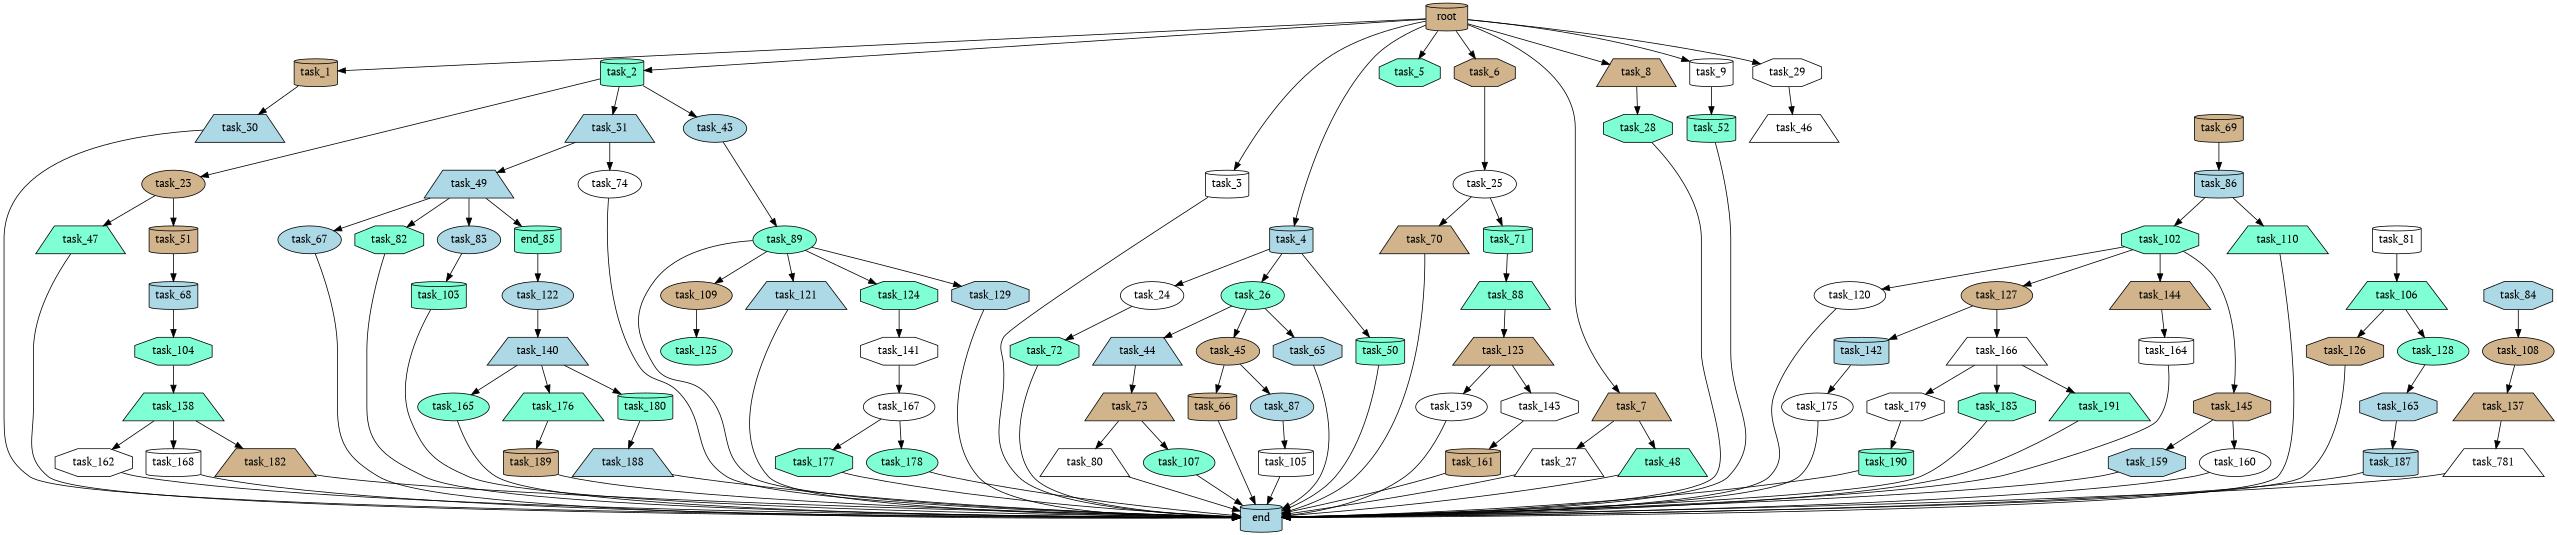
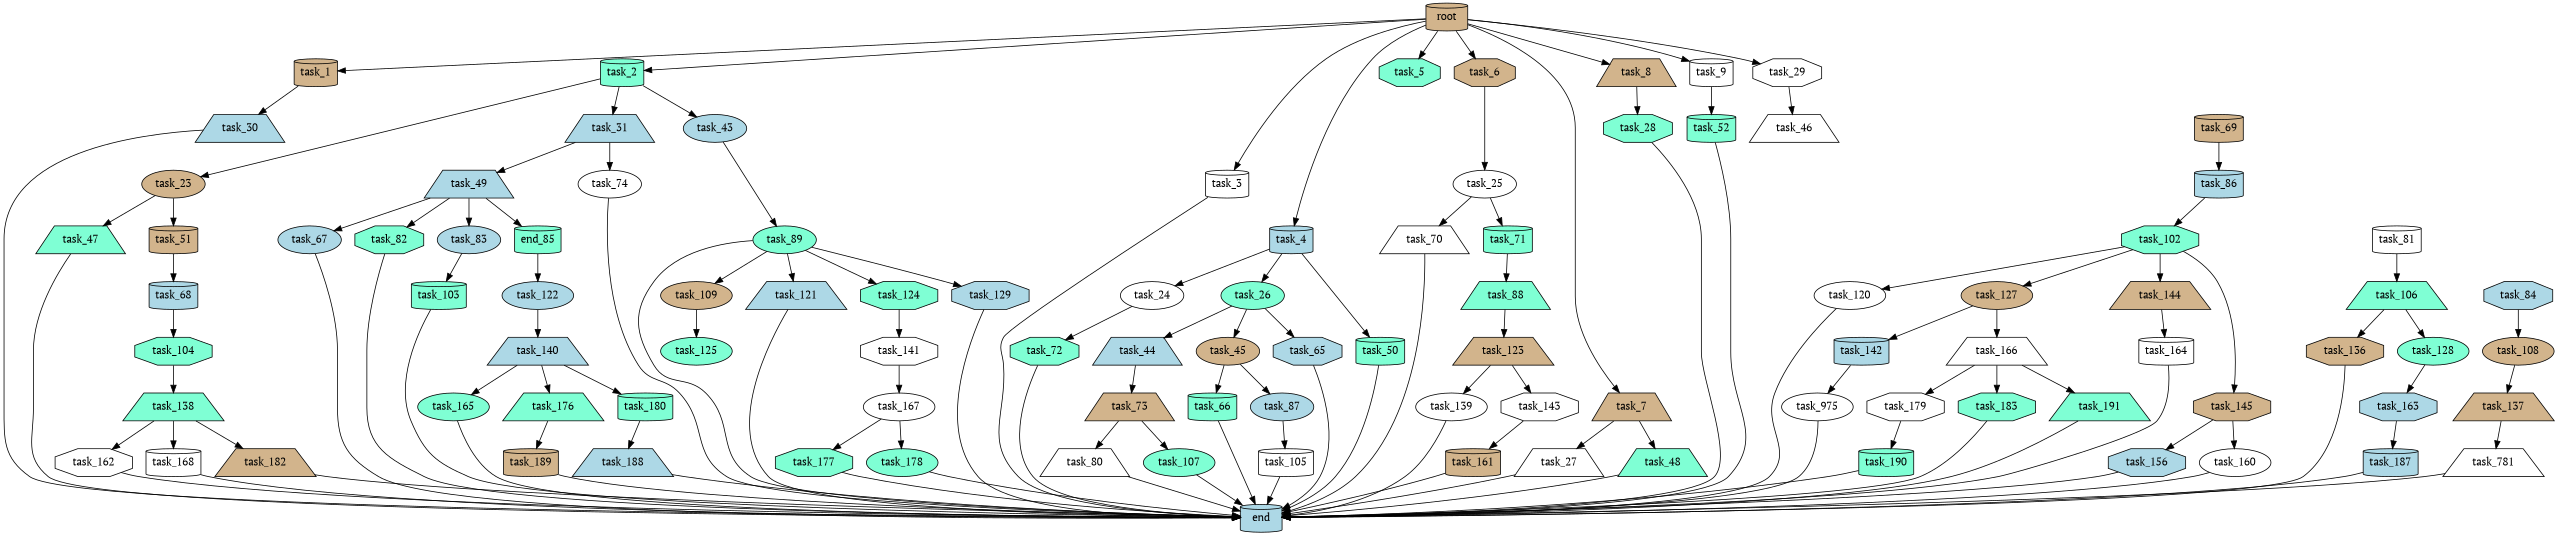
(1424, 240) -> (1424, 240)
(2278, 240) -> none
(2345, 351) -> (2345, 351)
(1212, 407) -> (1212, 407)
(1817, 407) -> (1817, 407)
(2147, 463) -> (2147, 463)
